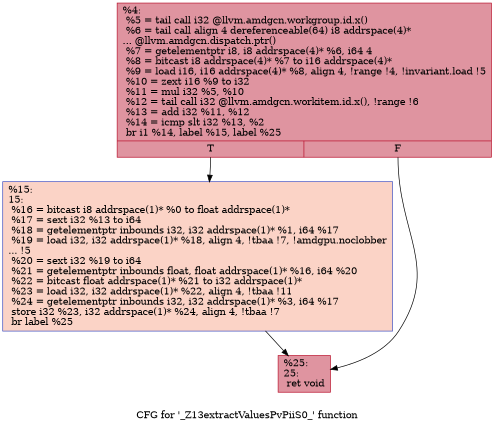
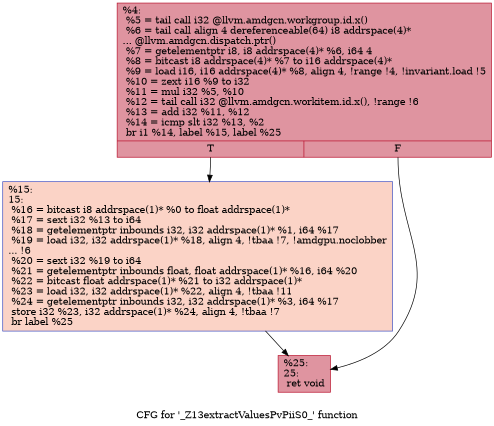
(20, 251) -> (20, 251)
